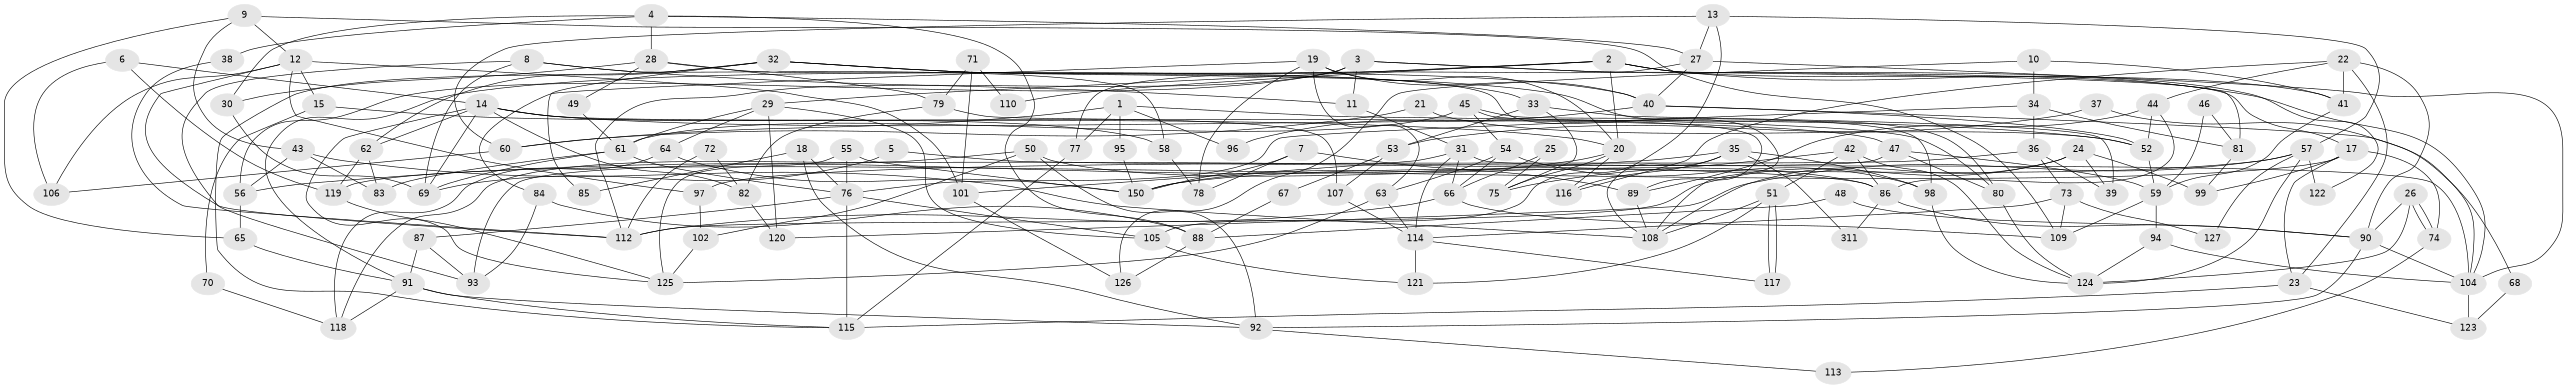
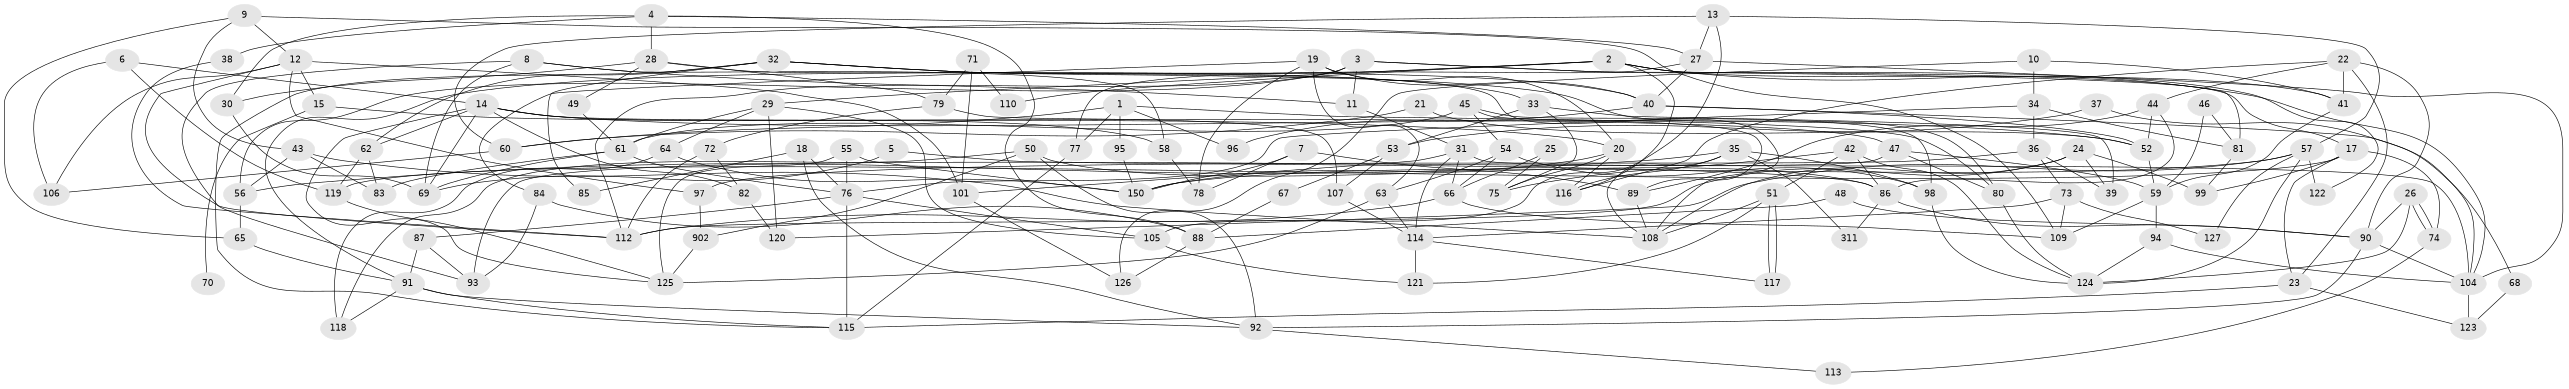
(1614, 105) -> (1661, 141)
(862, 116) -> (857, 114)
(701, 239) -> (701, 239)
(273, 306) -> none
